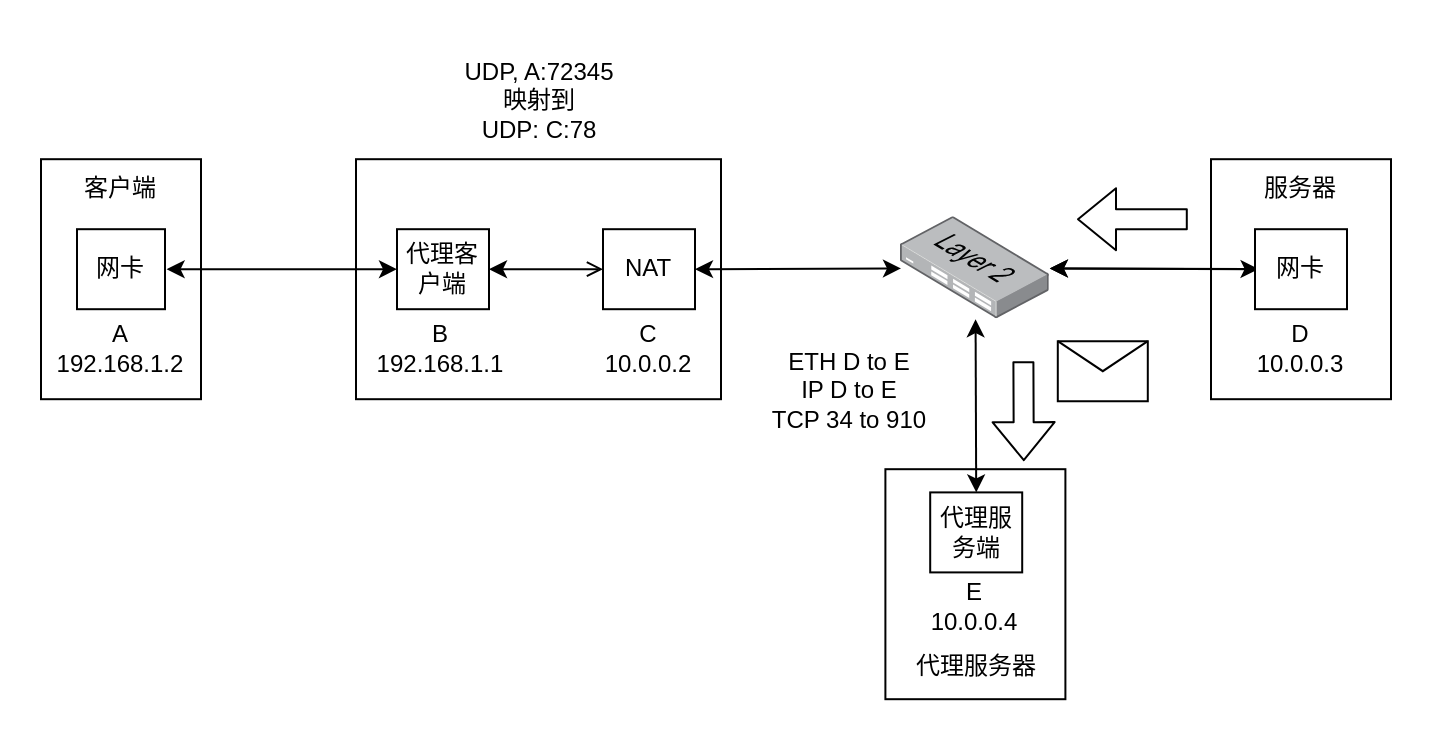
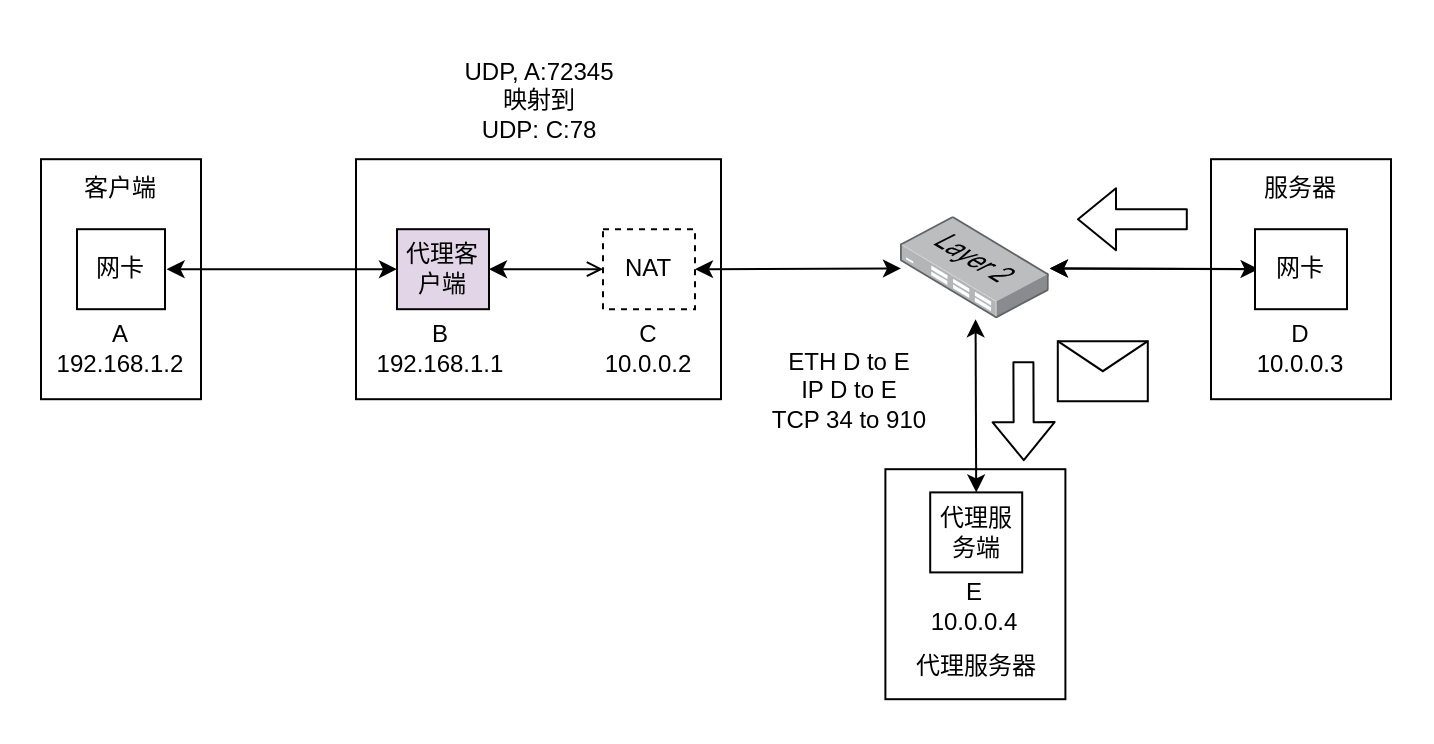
(443, 269) -> (443, 269)
(649, 269) -> (649, 269)
